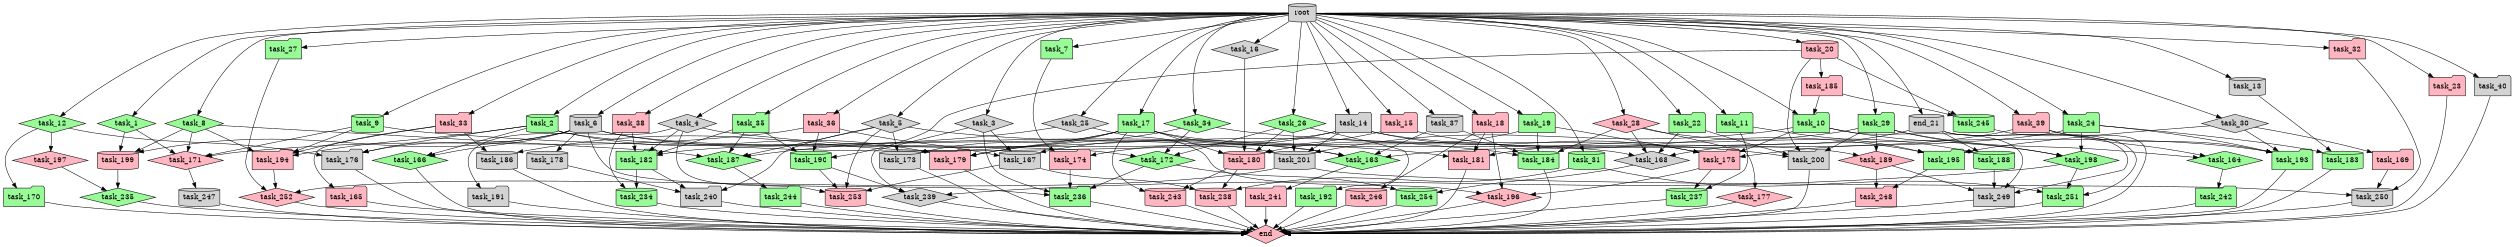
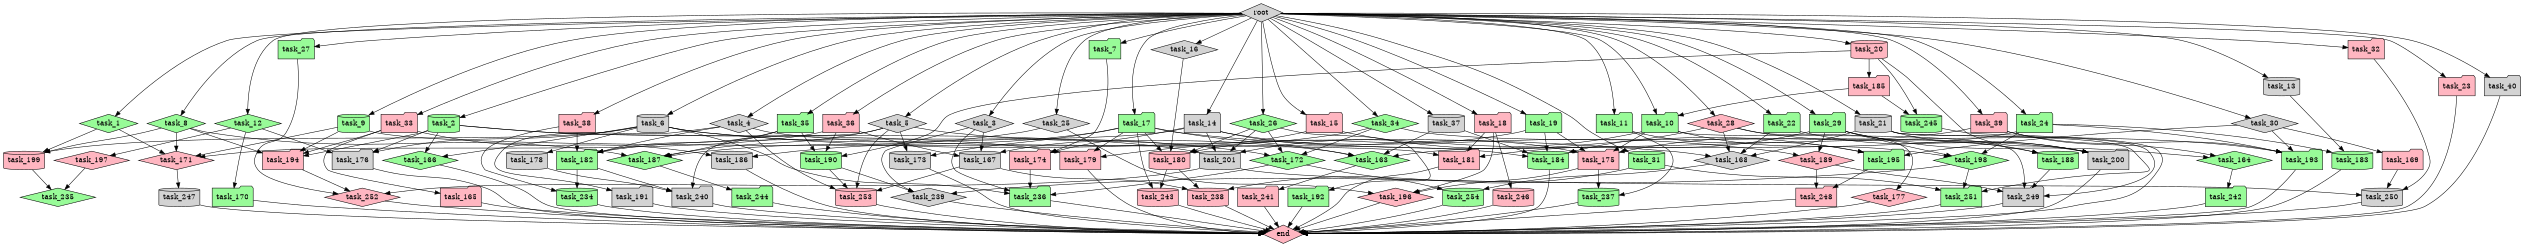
(1302, 13) -> (1261, 13)
(1926, 124) -> (1873, 124)
(690, 226) -> none
